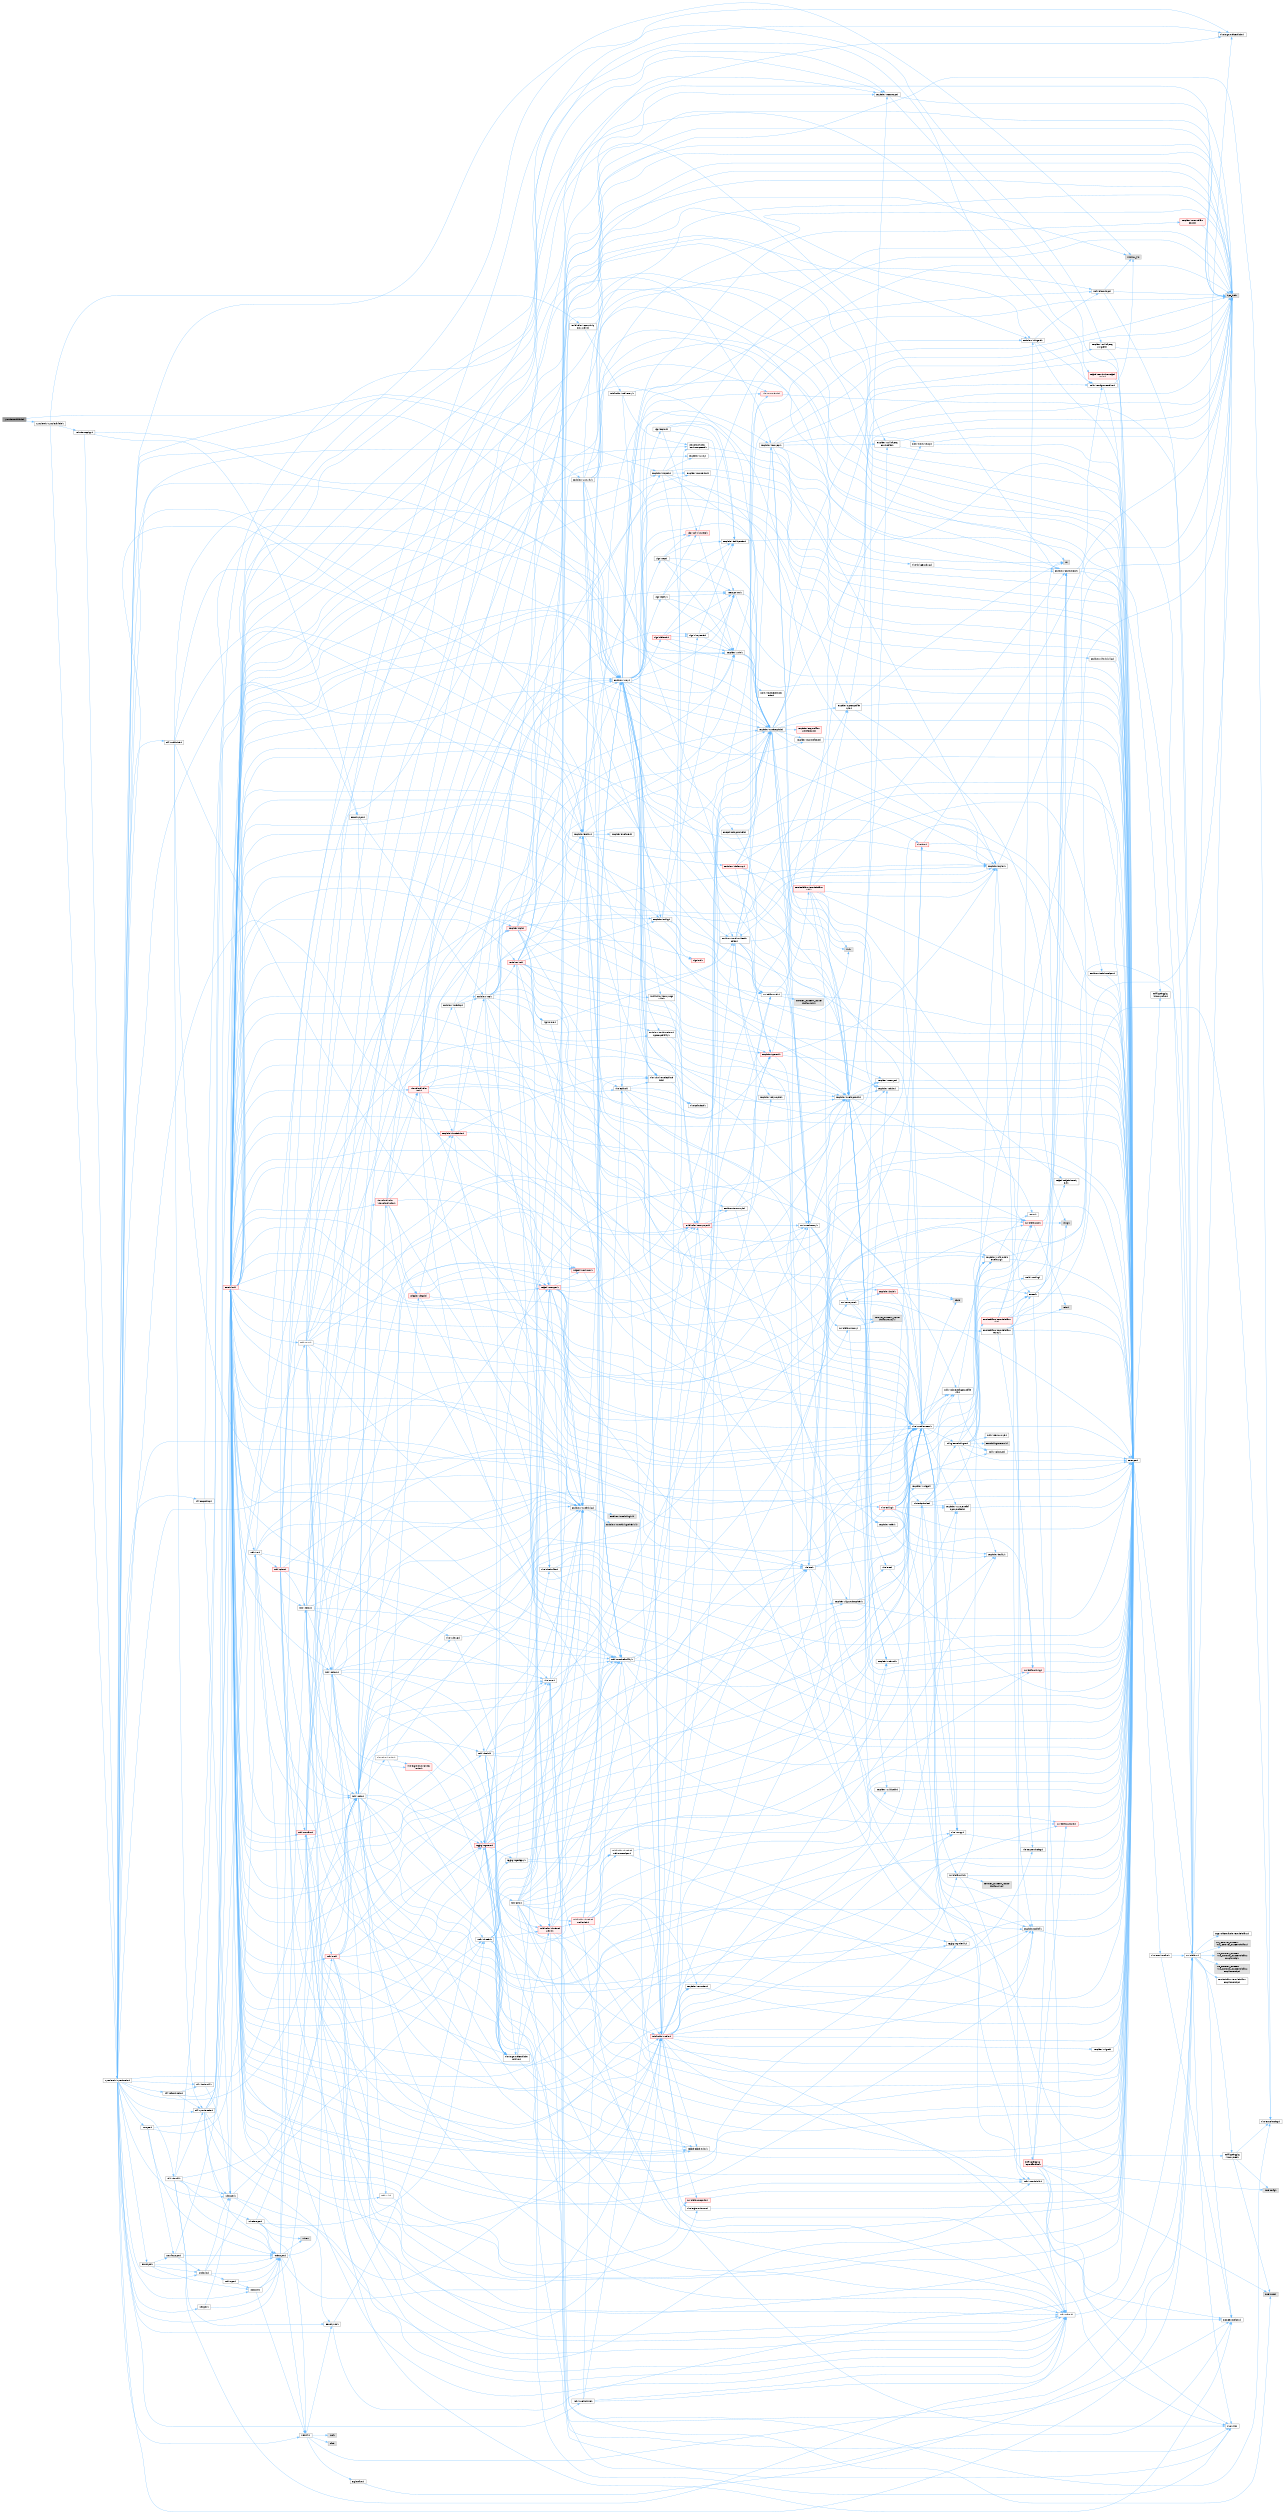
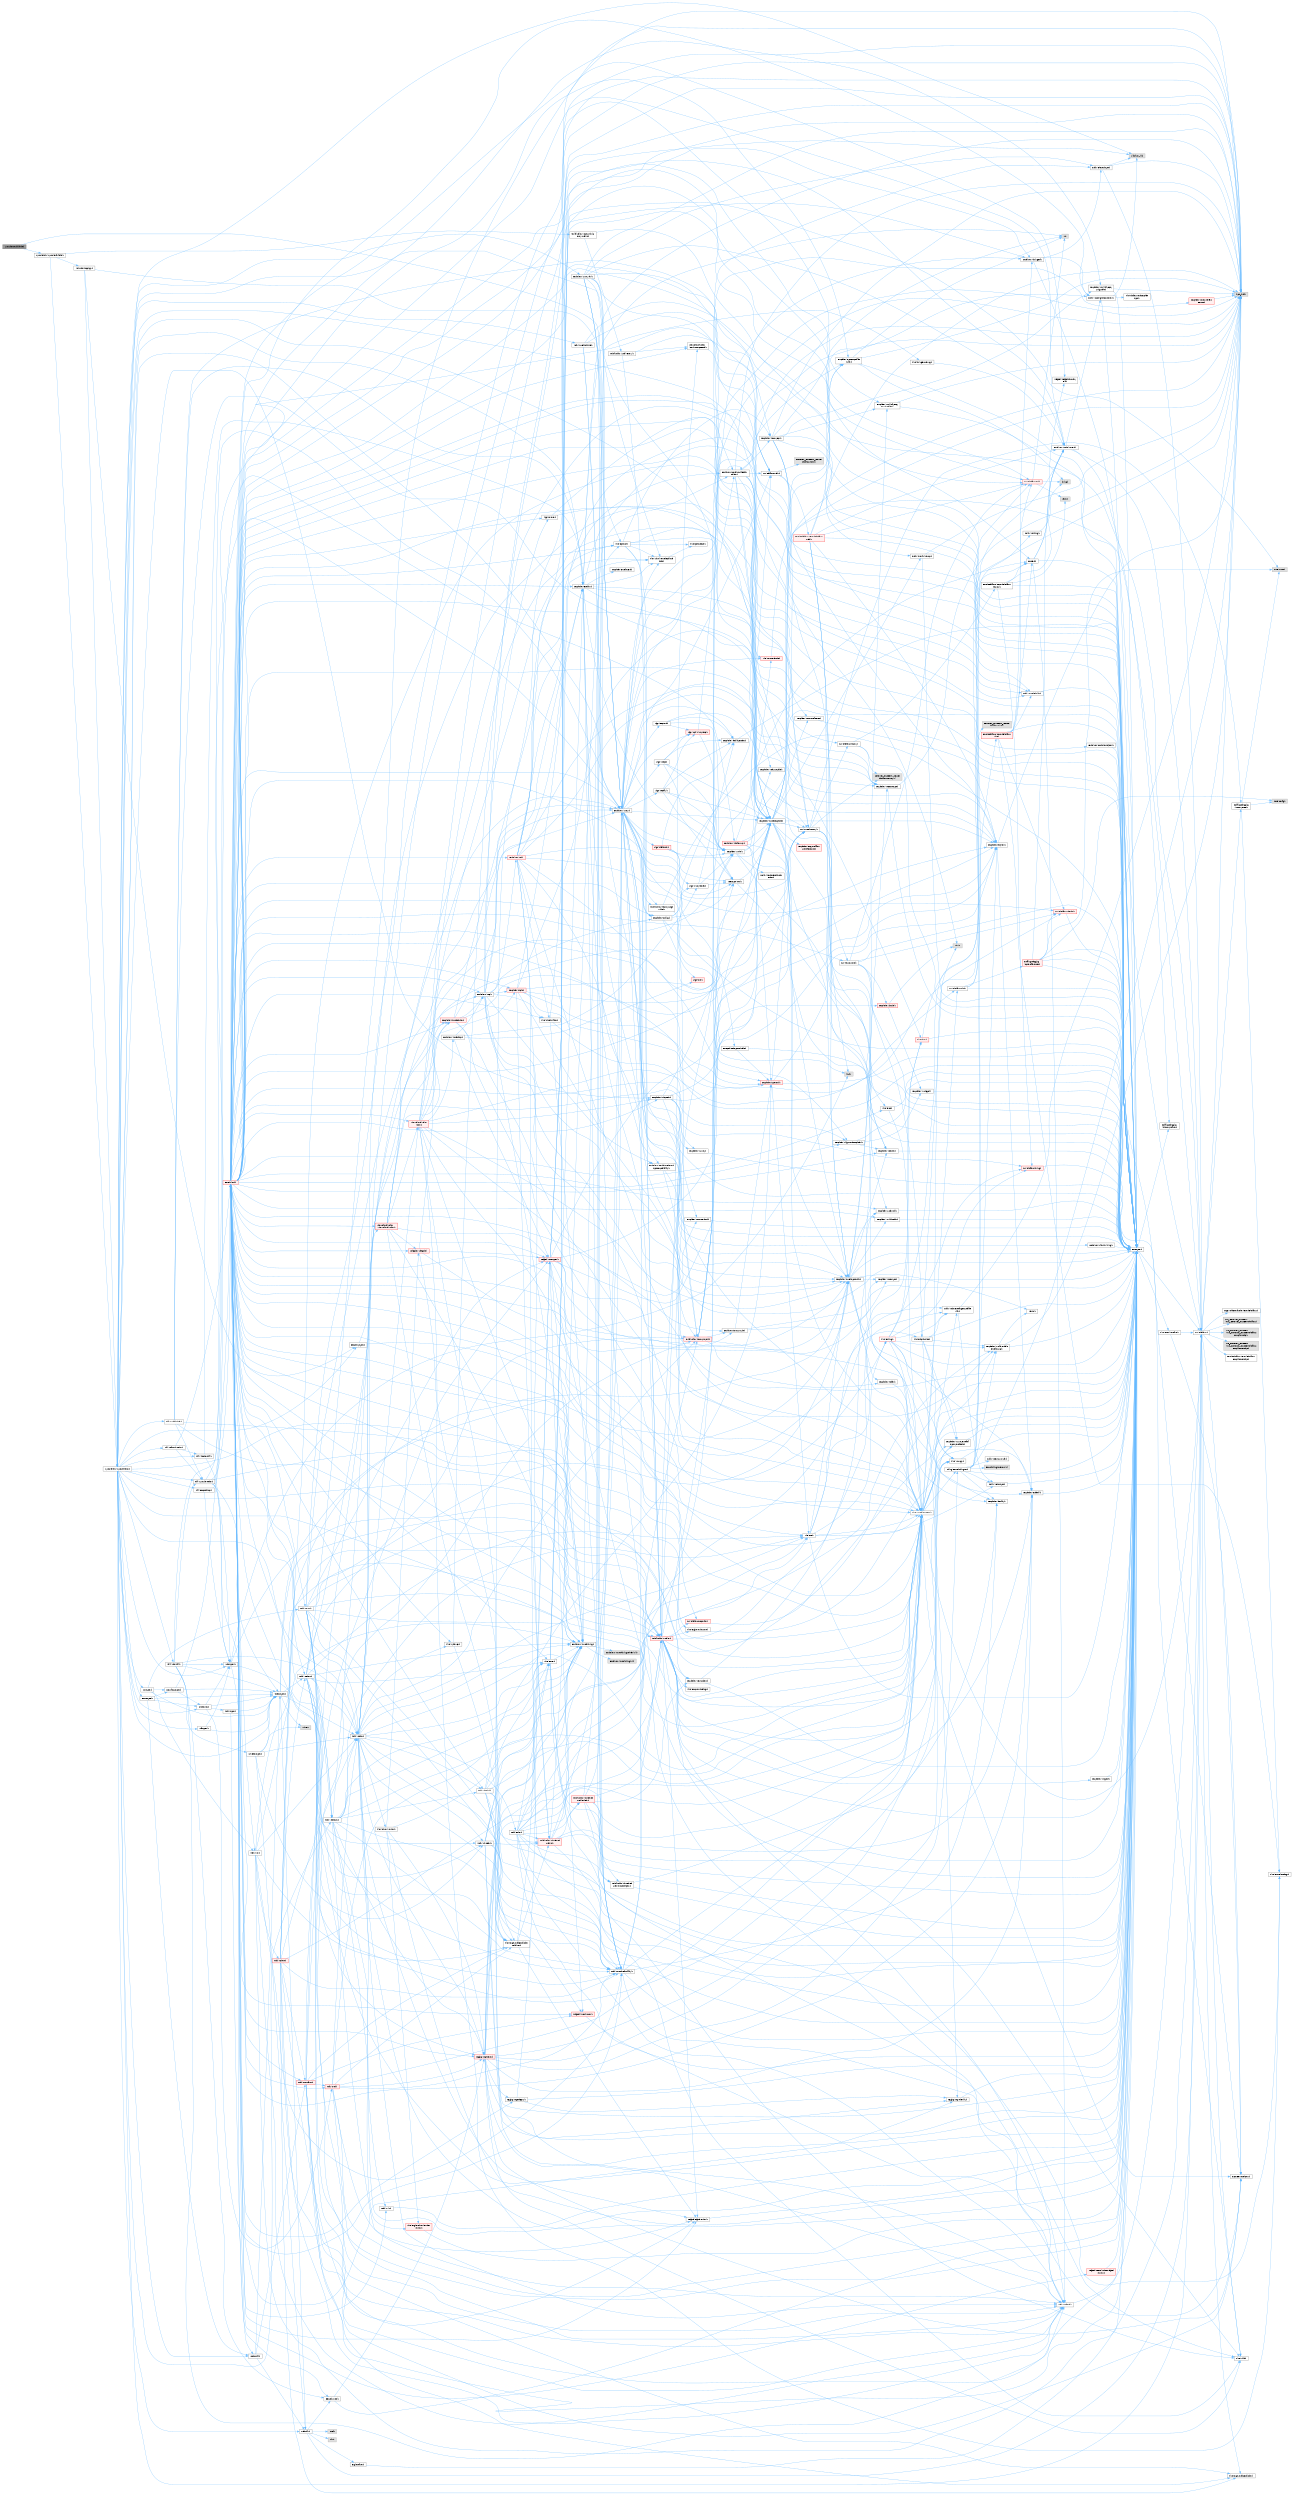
none -> (1137, 297)
(799, 313) -> none
(1021, 1650) -> (1031, 823)
